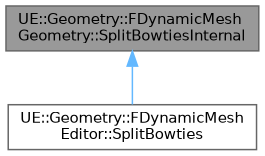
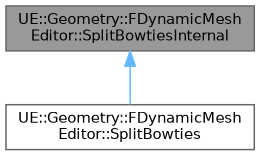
(132, 28) -> (130, 28)
